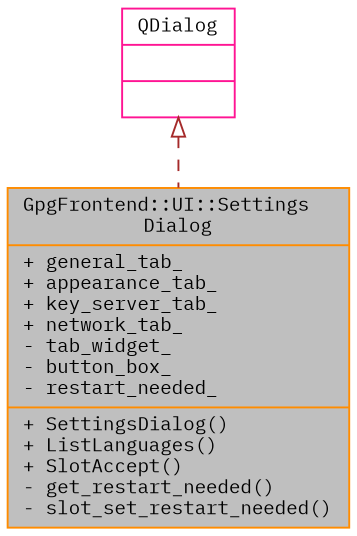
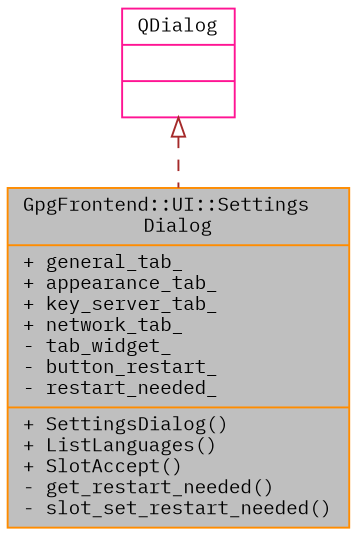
(98, 367) -> (121, 367)
